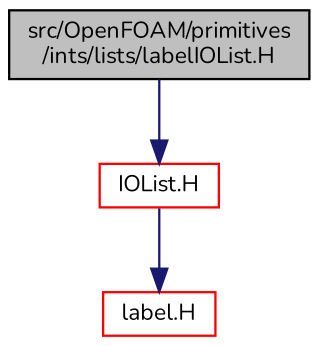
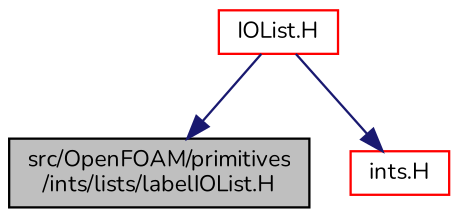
(159, 110) -> (232, 87)
(159, 314) -> (400, 173)
